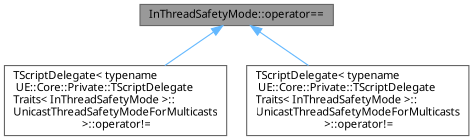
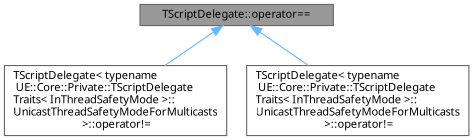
(237, 15) -> (237, 15)
